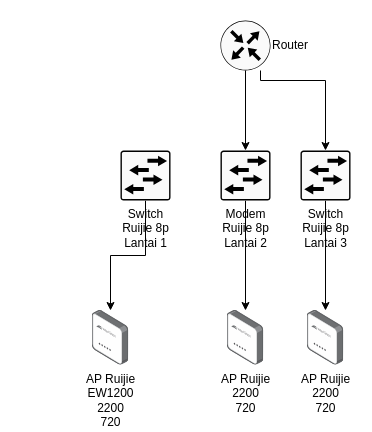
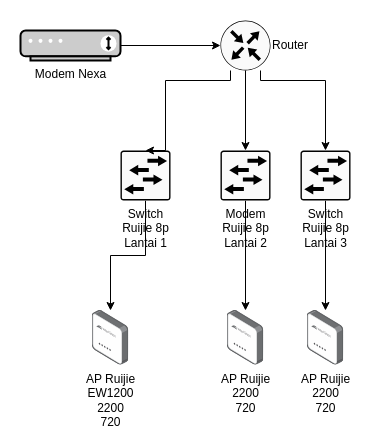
none -> (71, 46)
none -> (167, 46)
none -> (168, 81)
